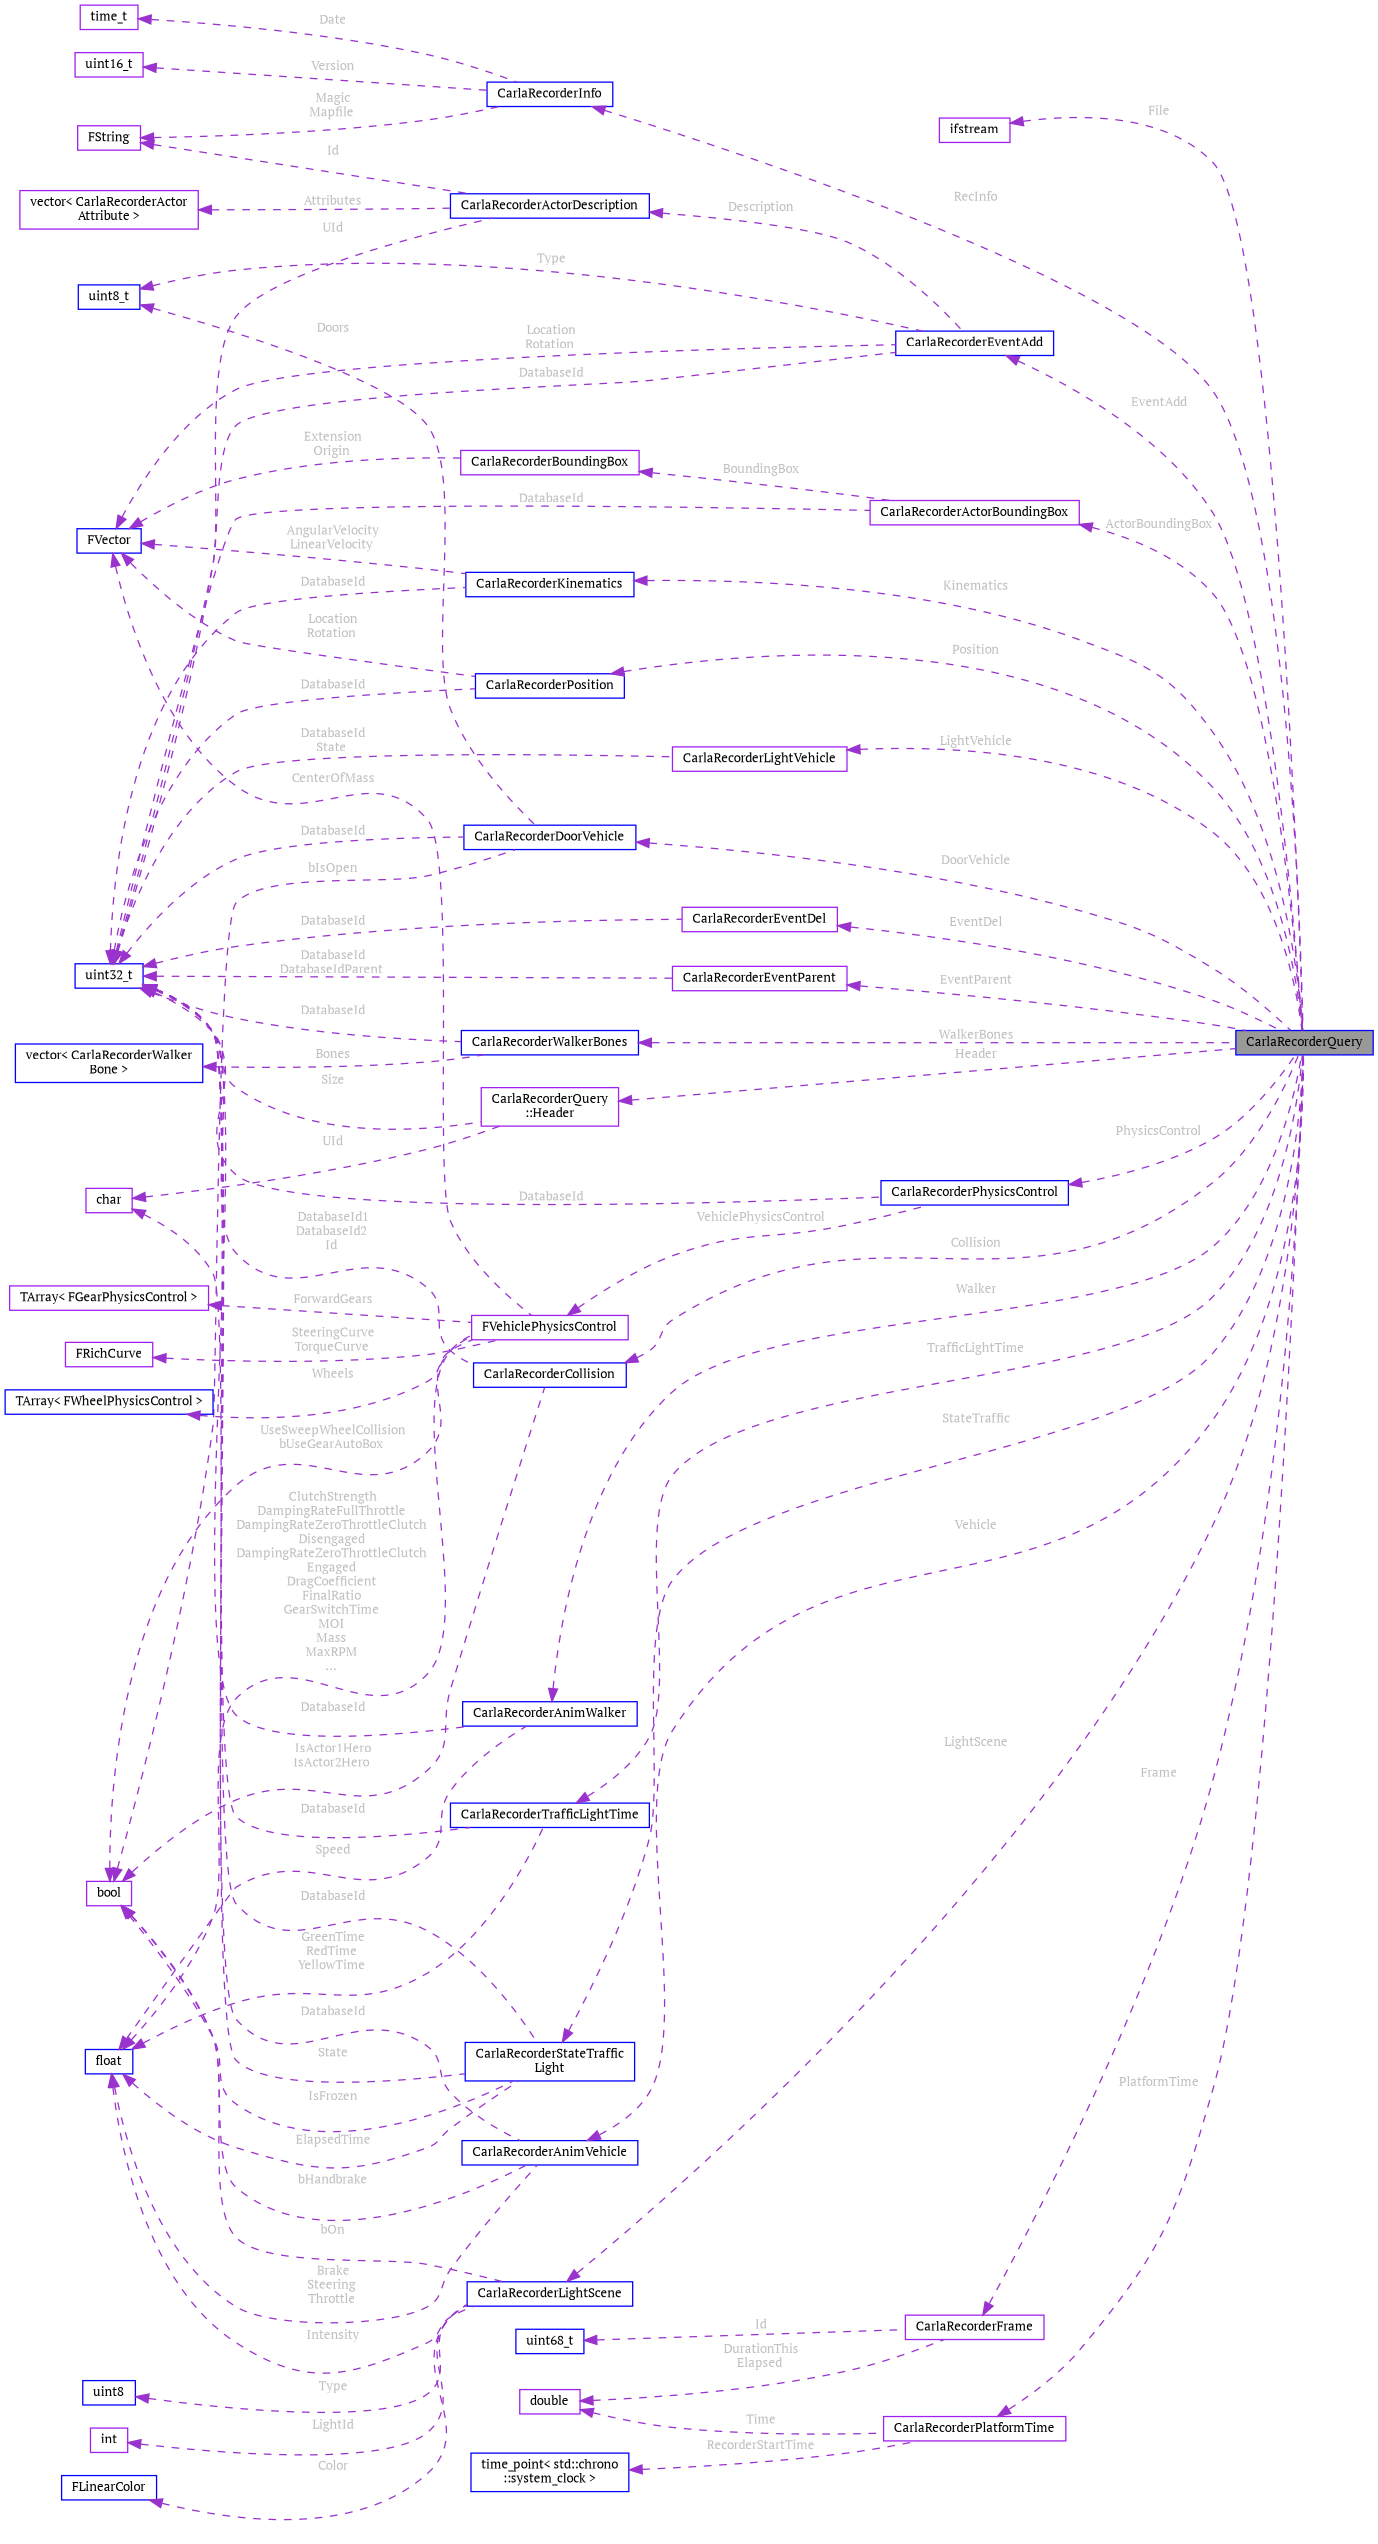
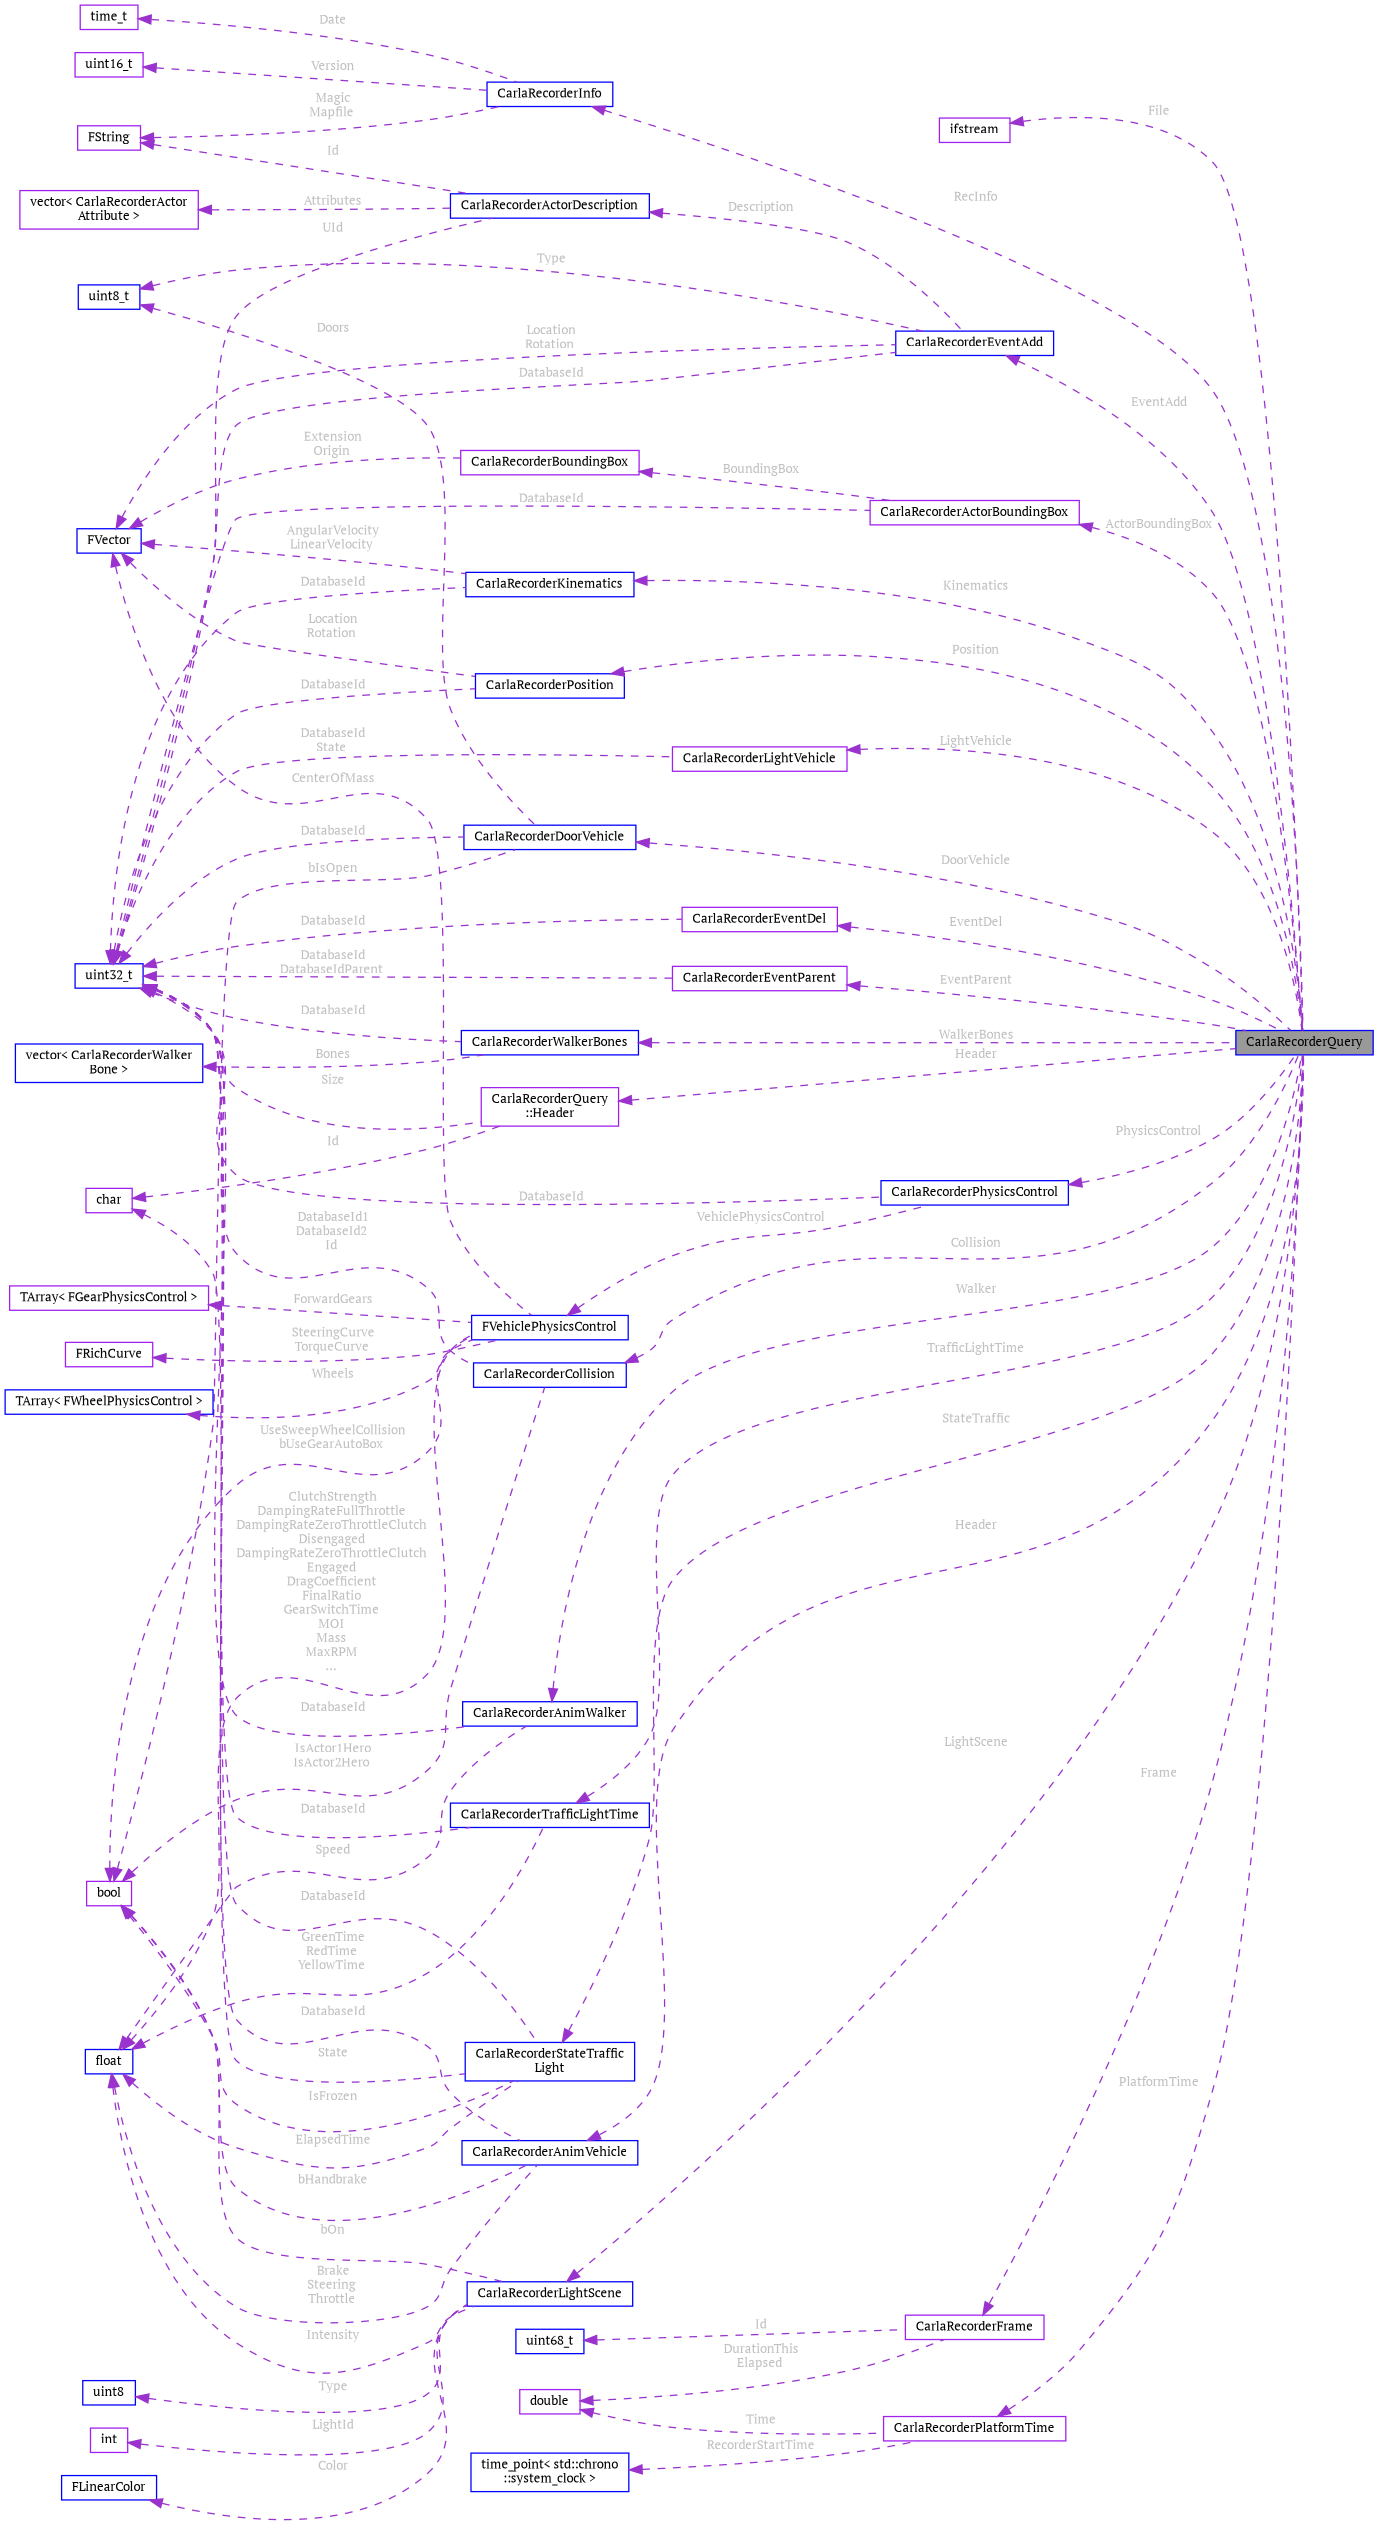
(332, 1142) -> (332, 1142)
(550, 1328) -> (550, 1328)
(975, 1526) -> (975, 1526)
